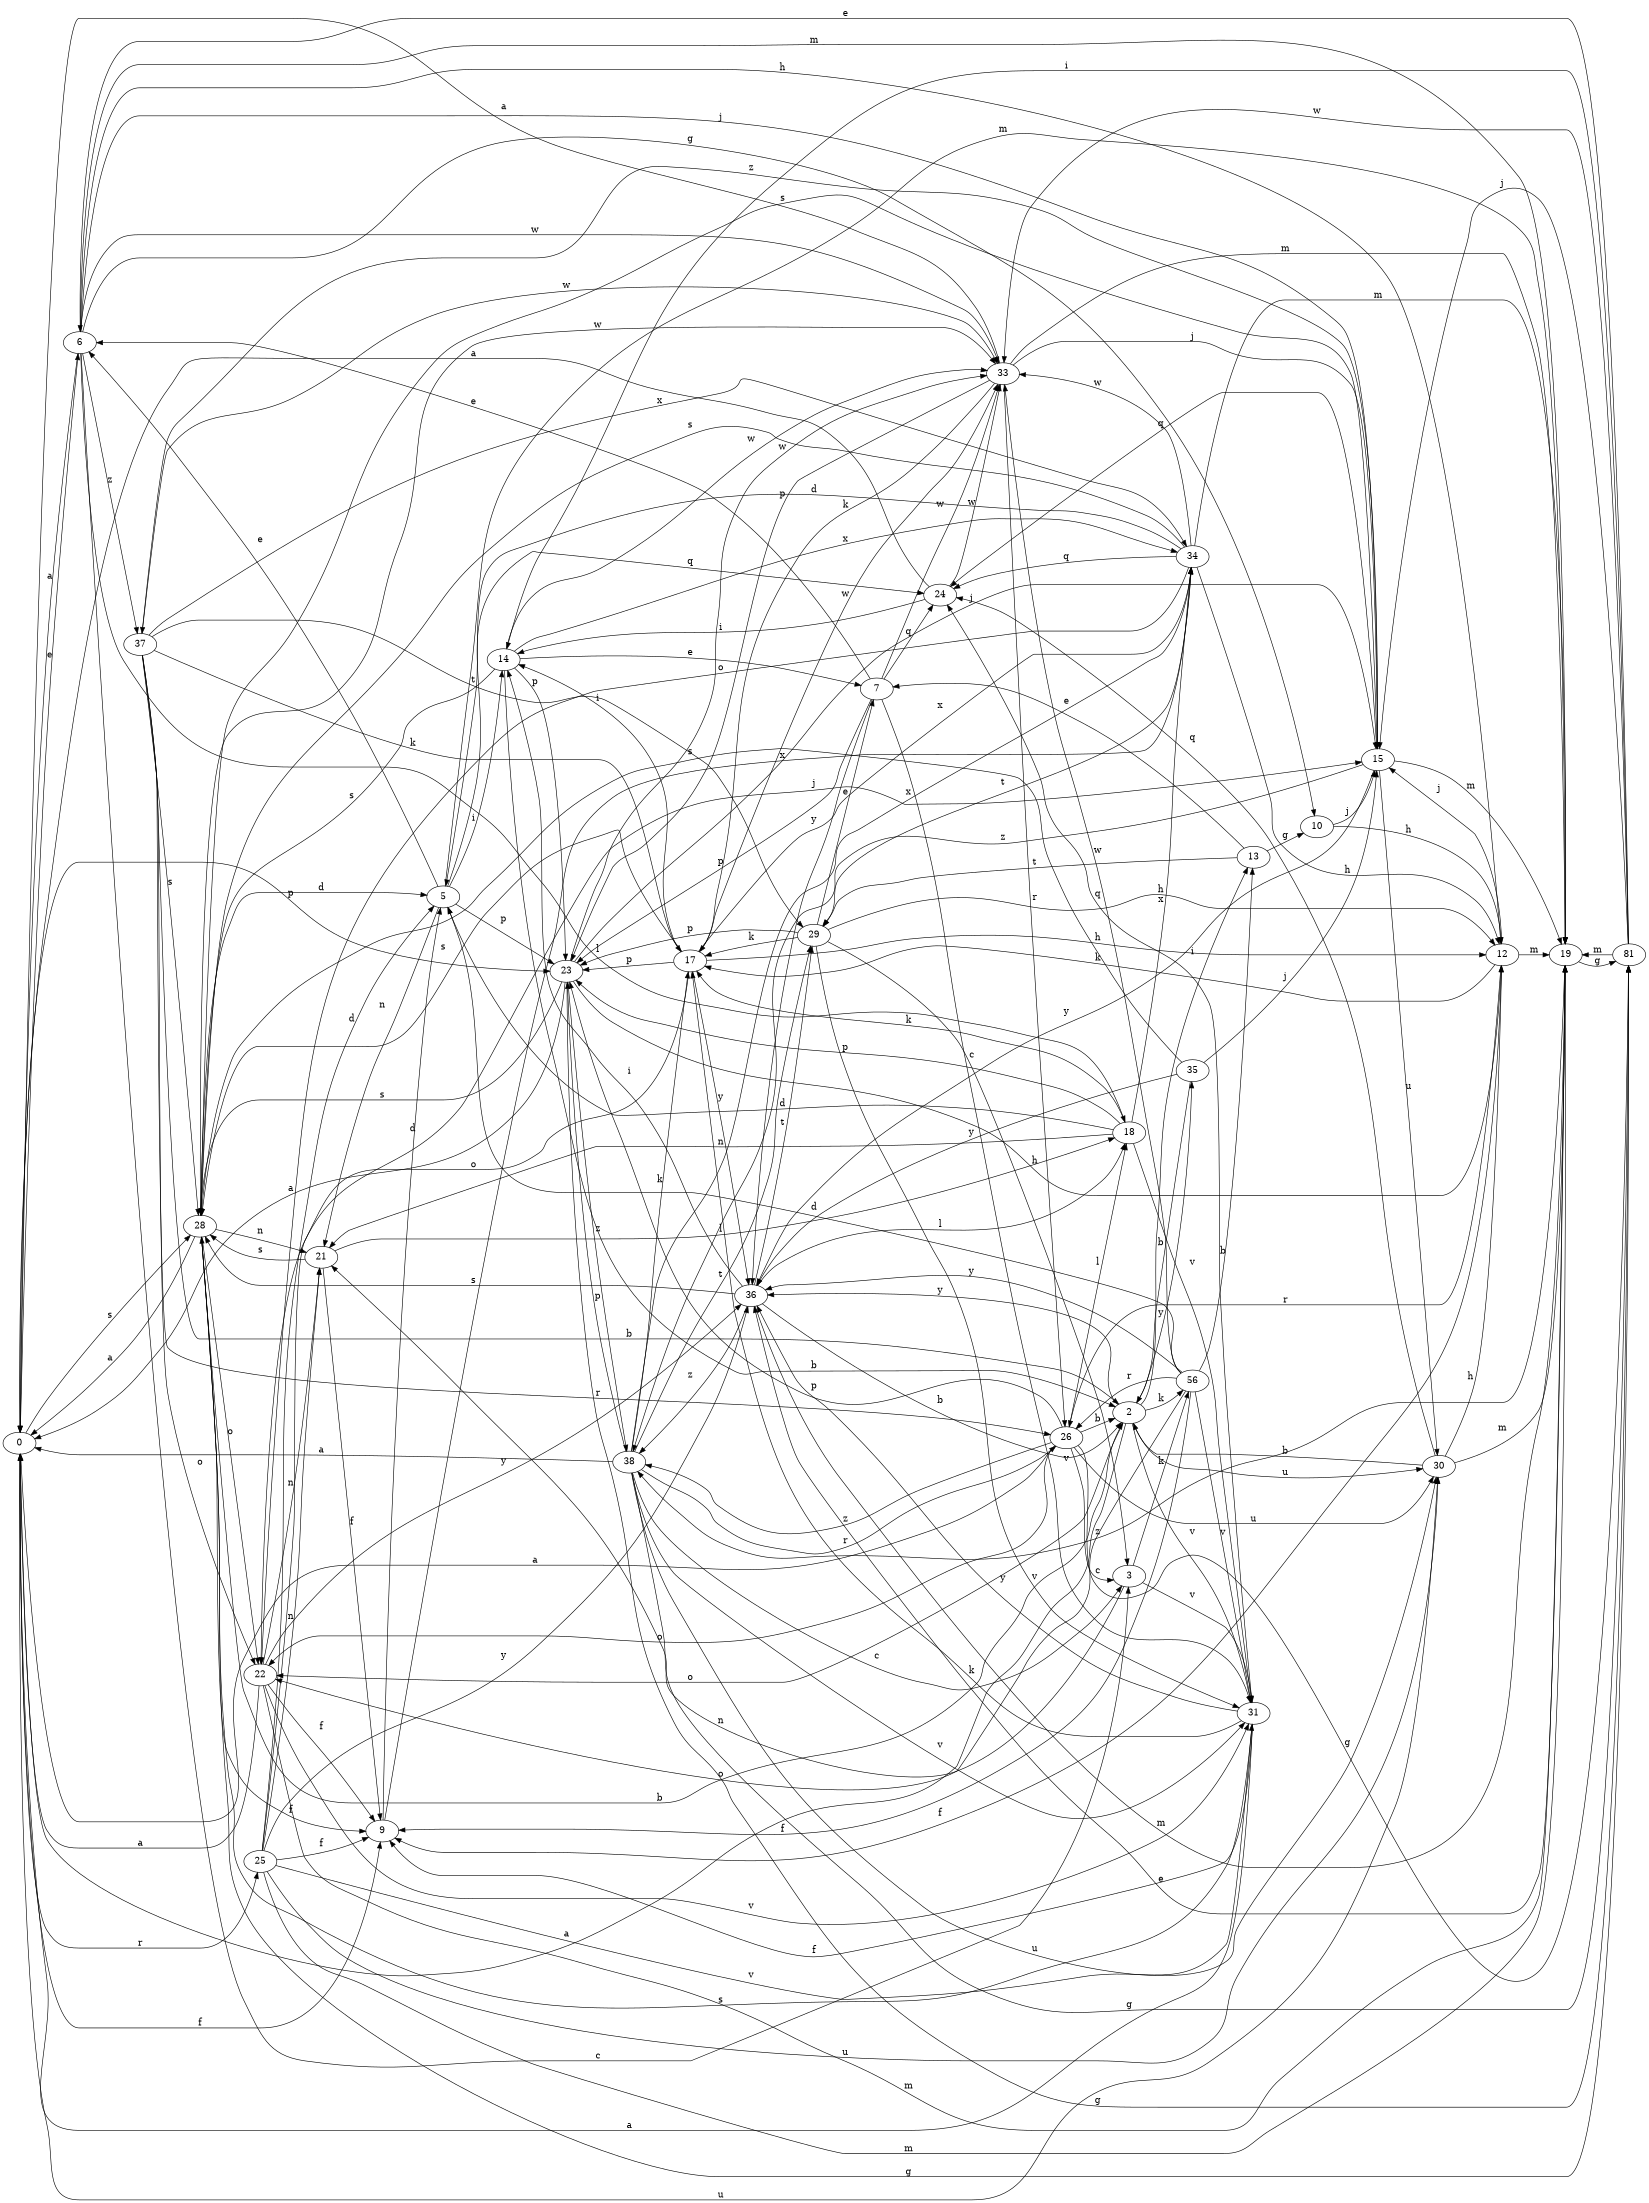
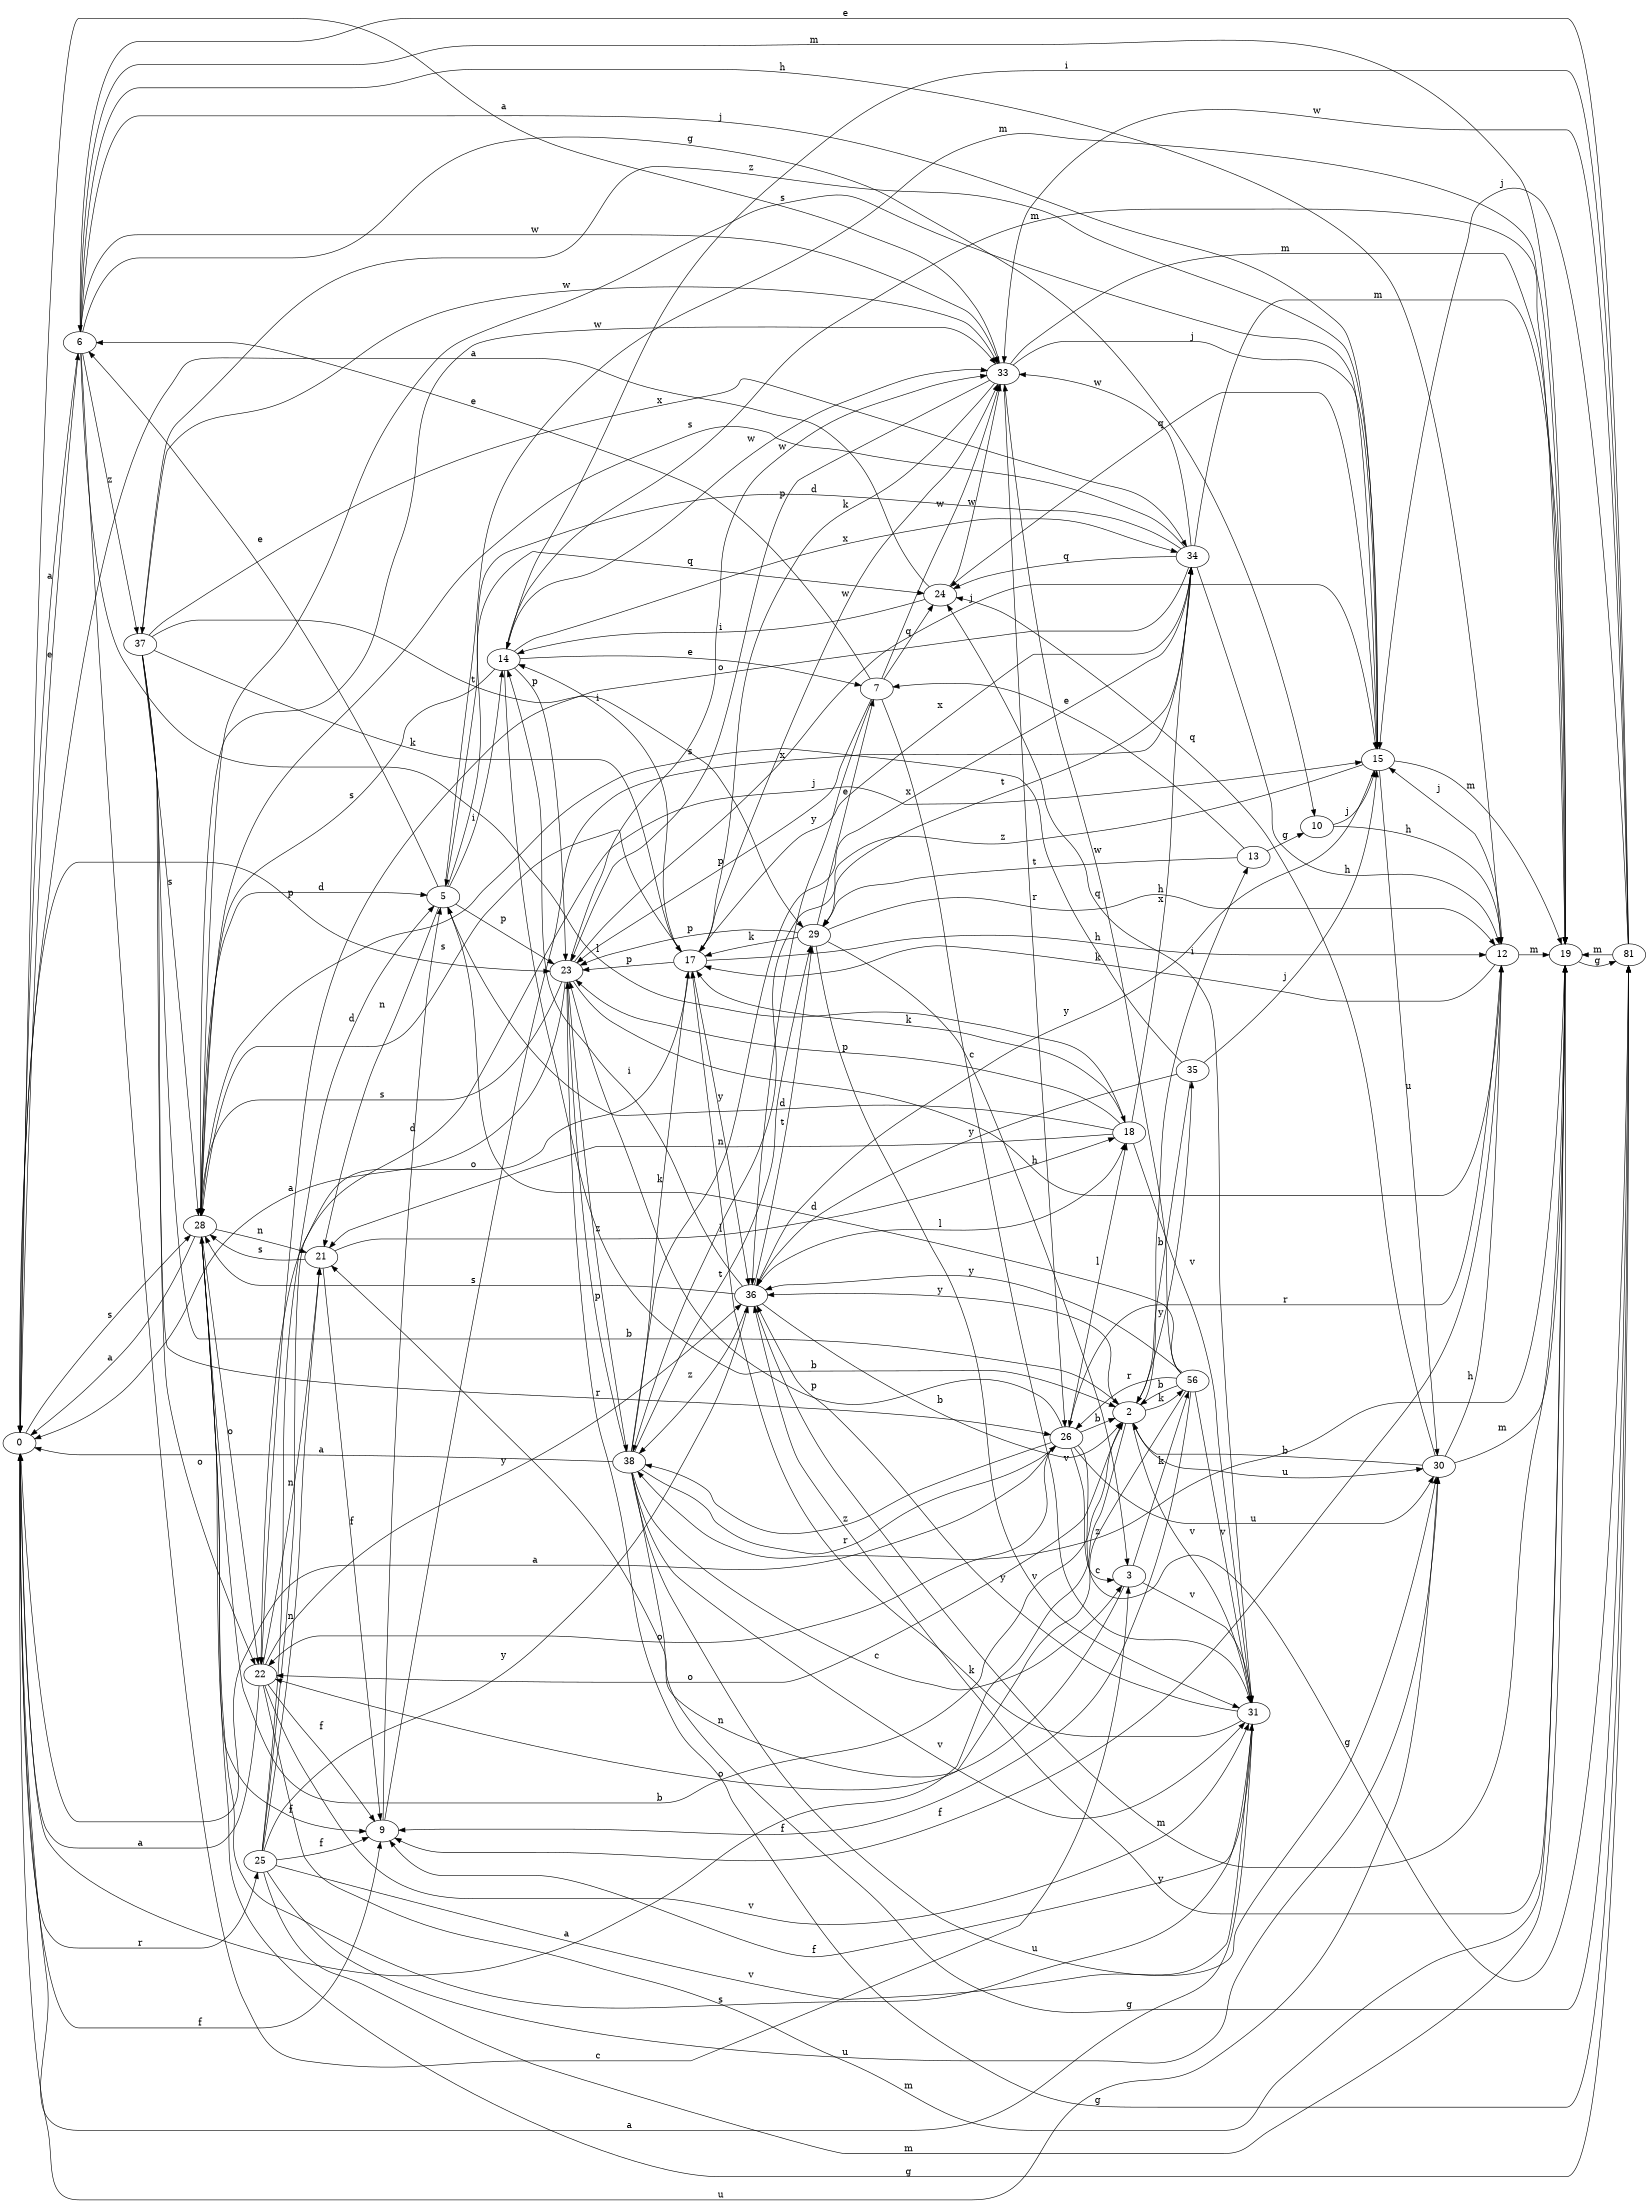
none -> (1280, 209)
(1237, 1124) -> (1161, 1392)
(1161, 1879) -> (1161, 1879)
